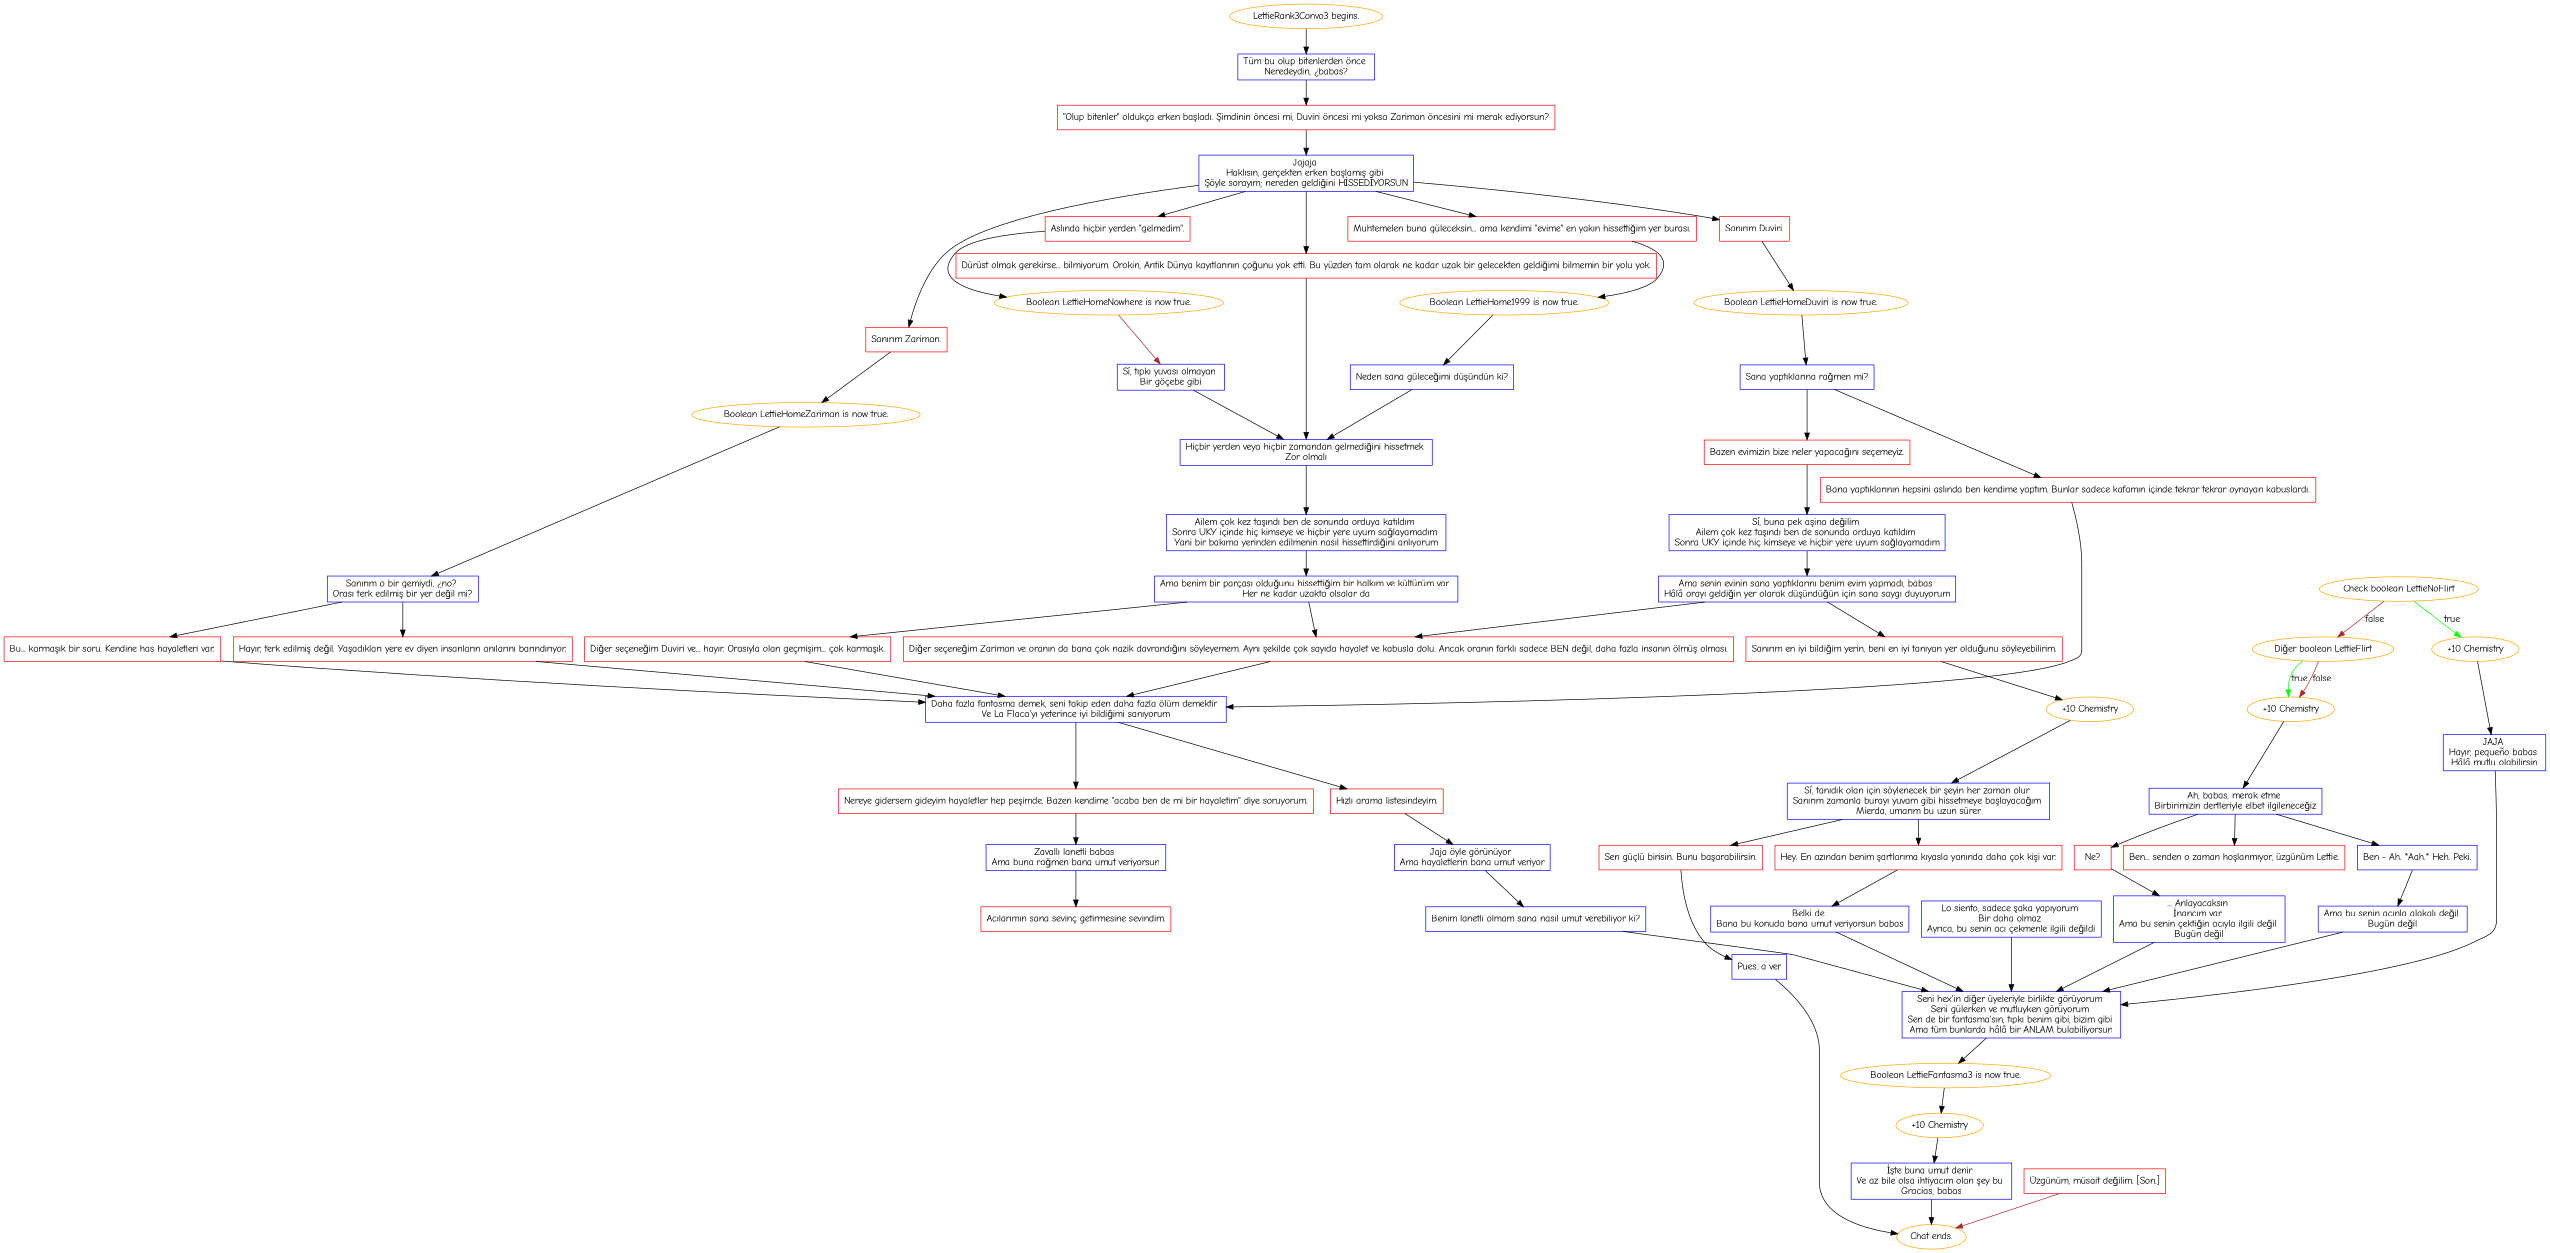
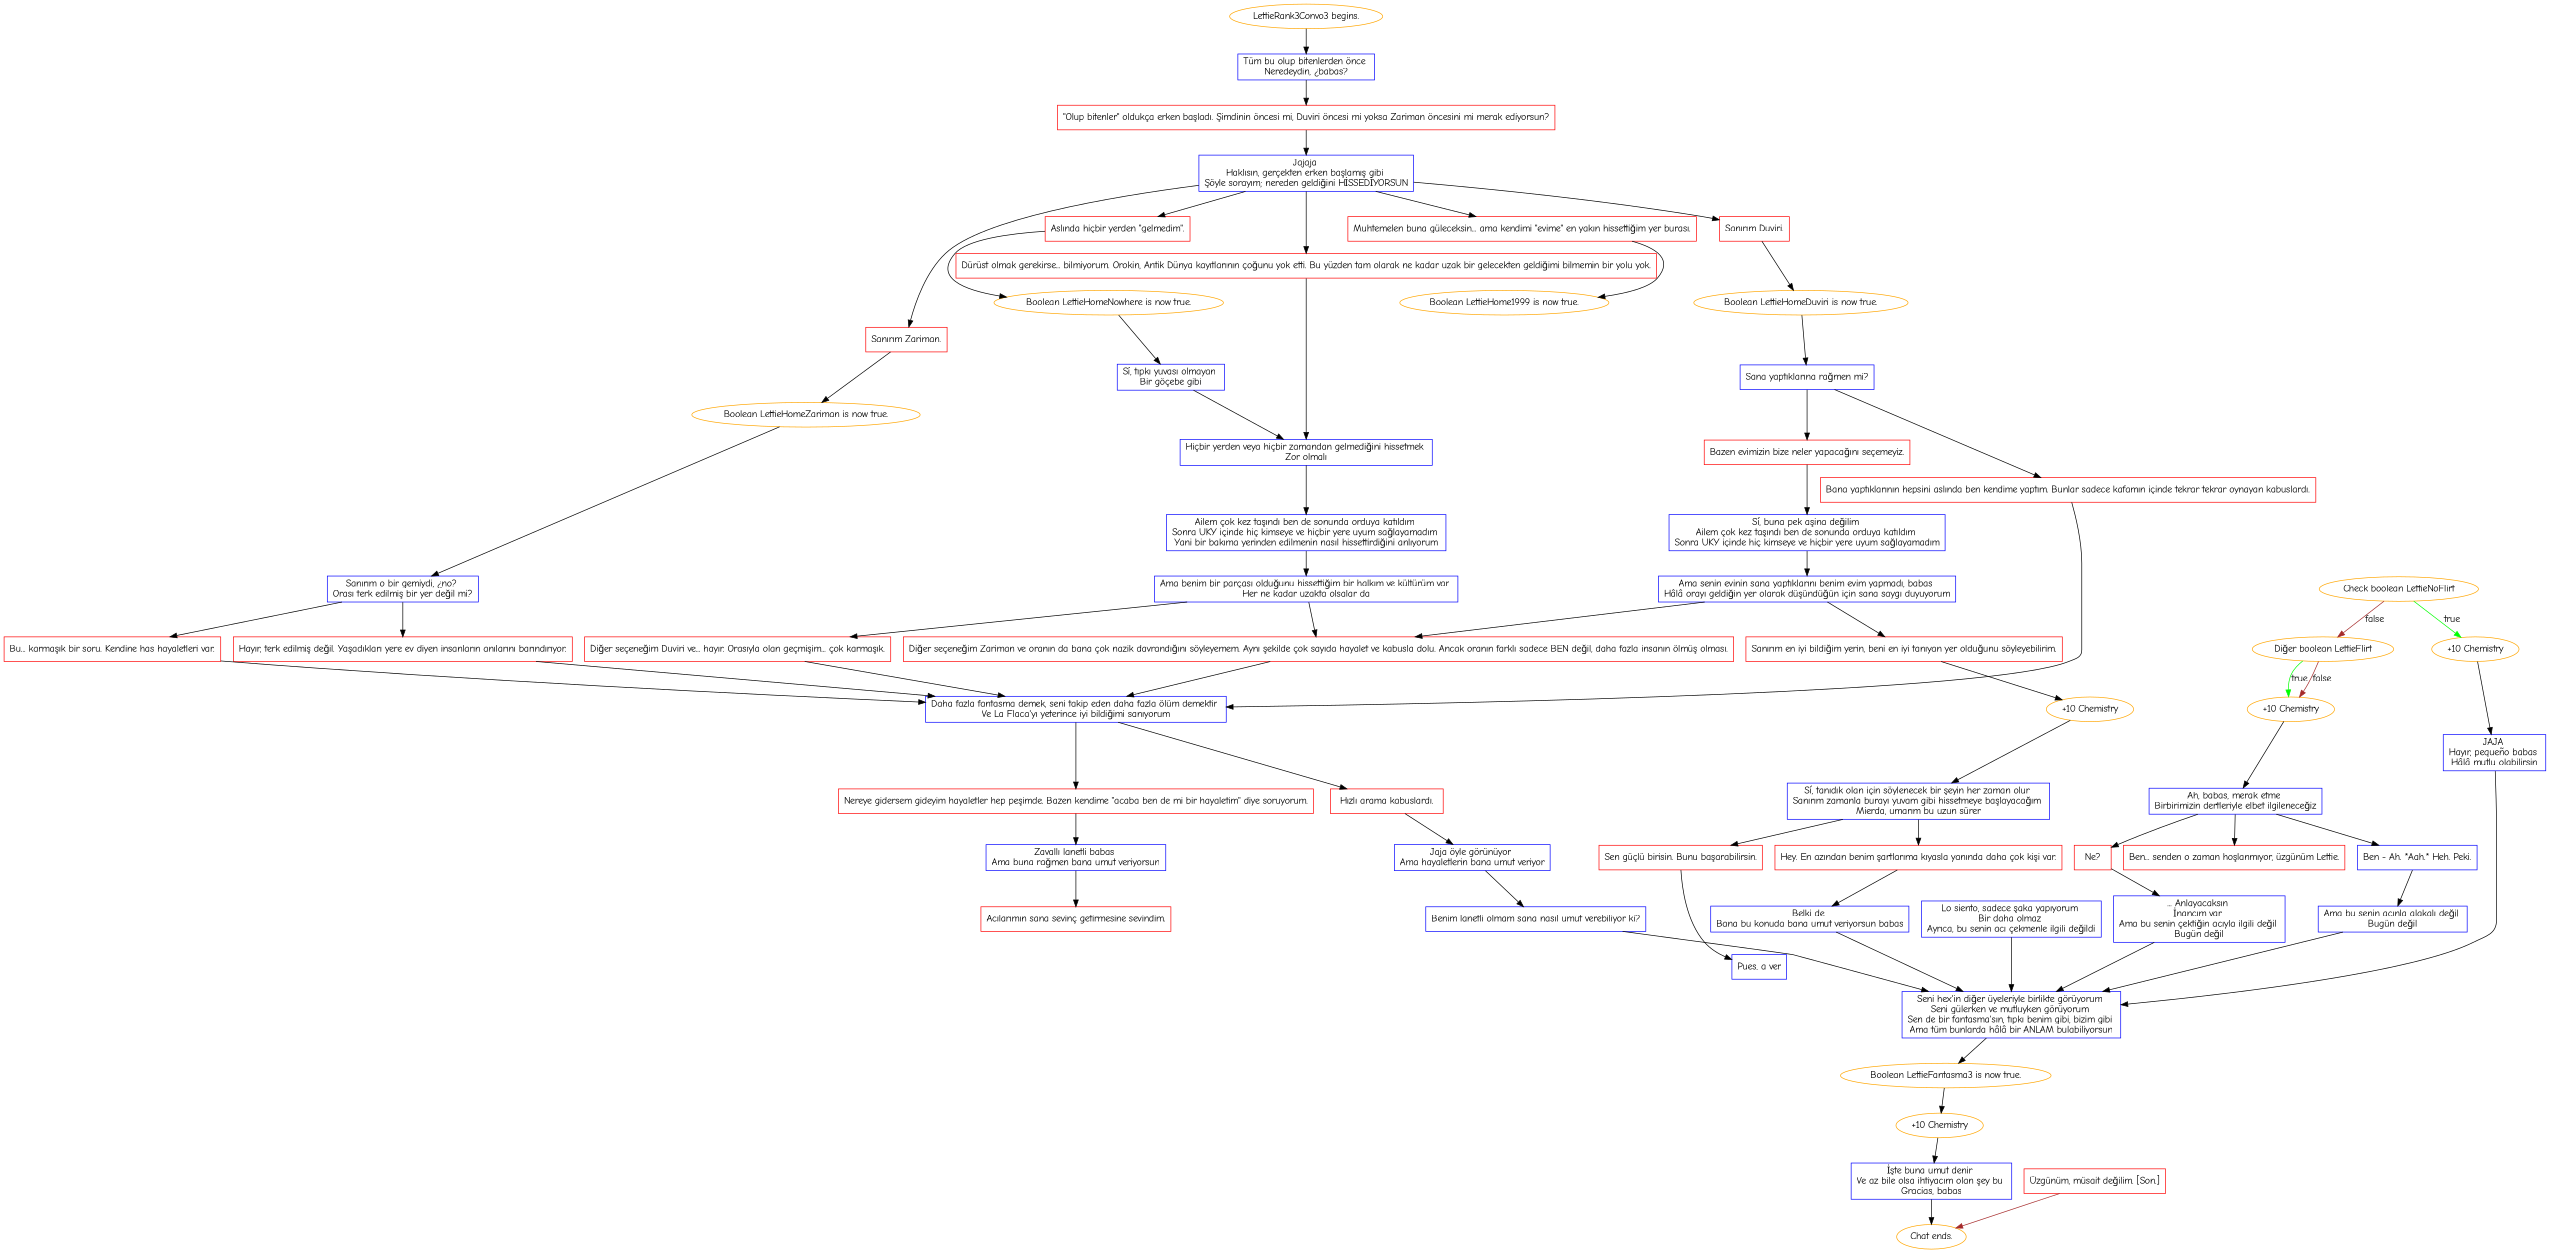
(1137, 337) -> (1137, 337)
(1432, 377) -> none
(1387, 801) -> (1387, 801)
(1819, 1121) -> none
